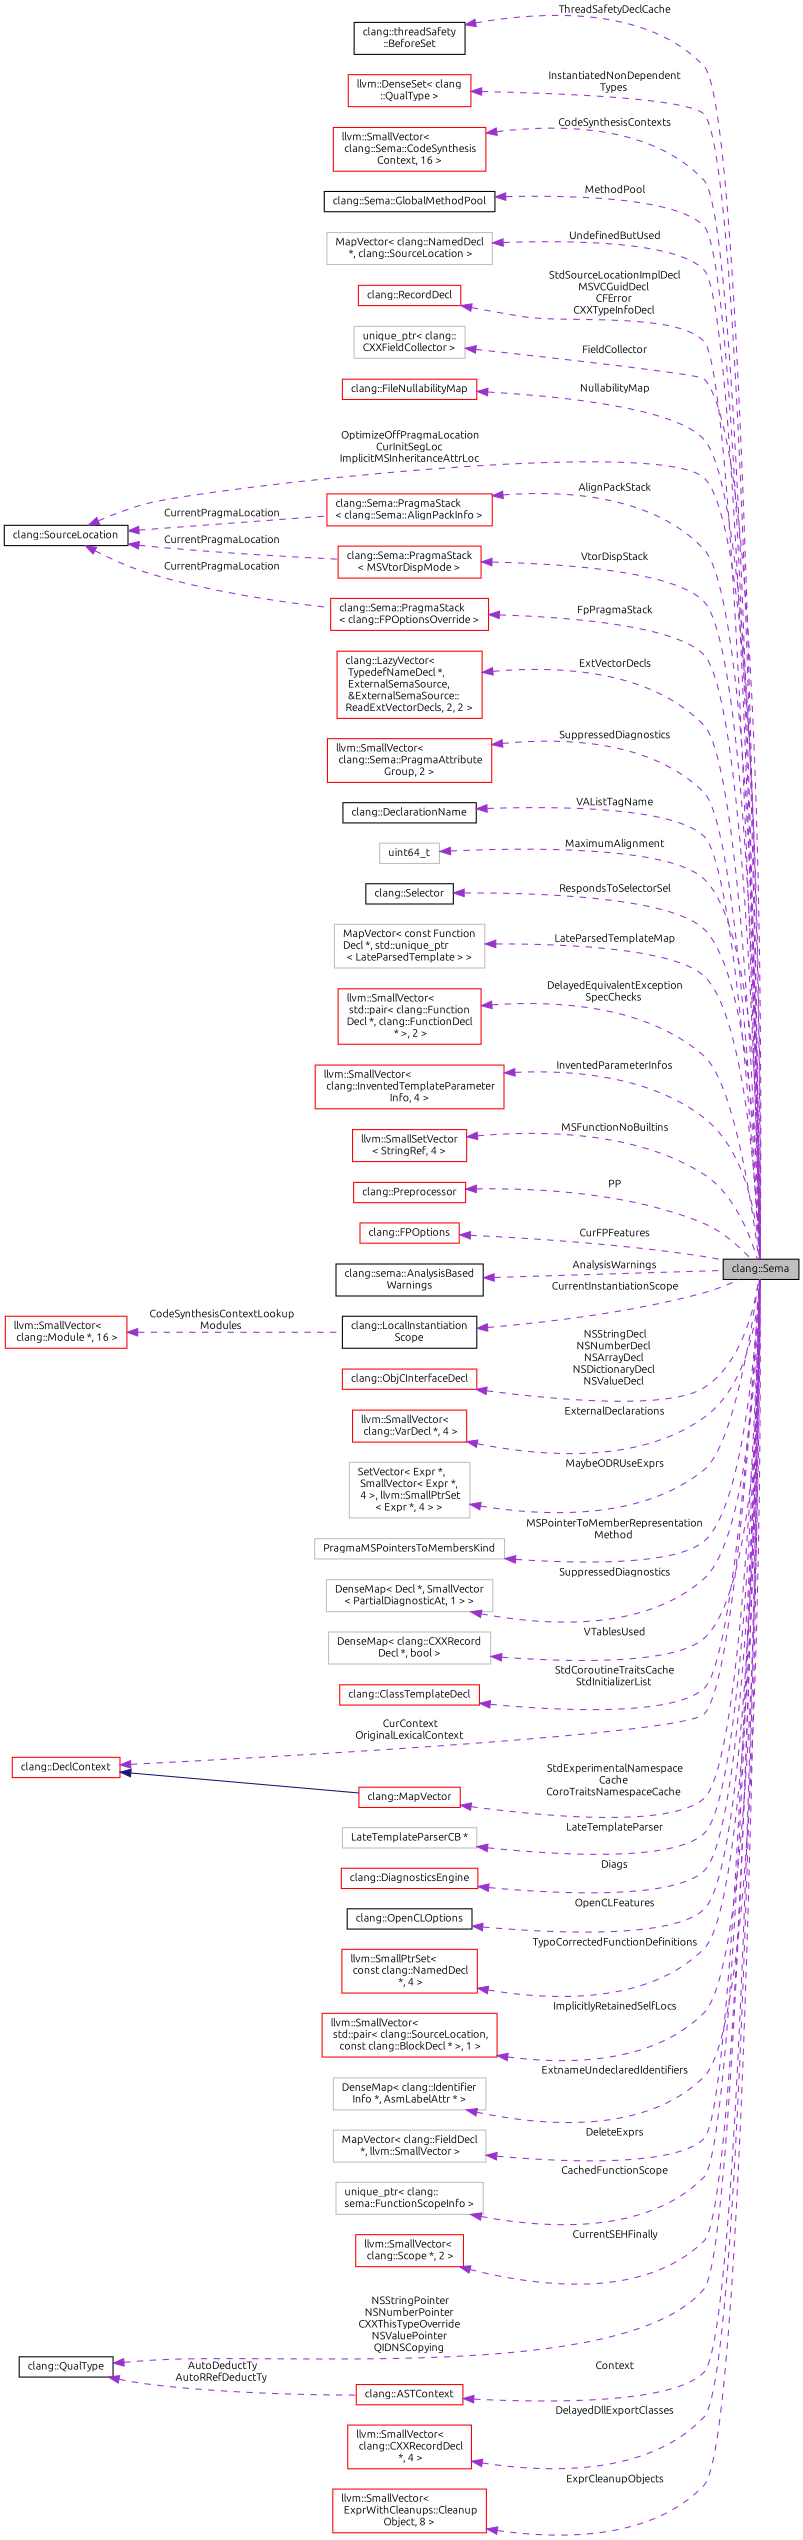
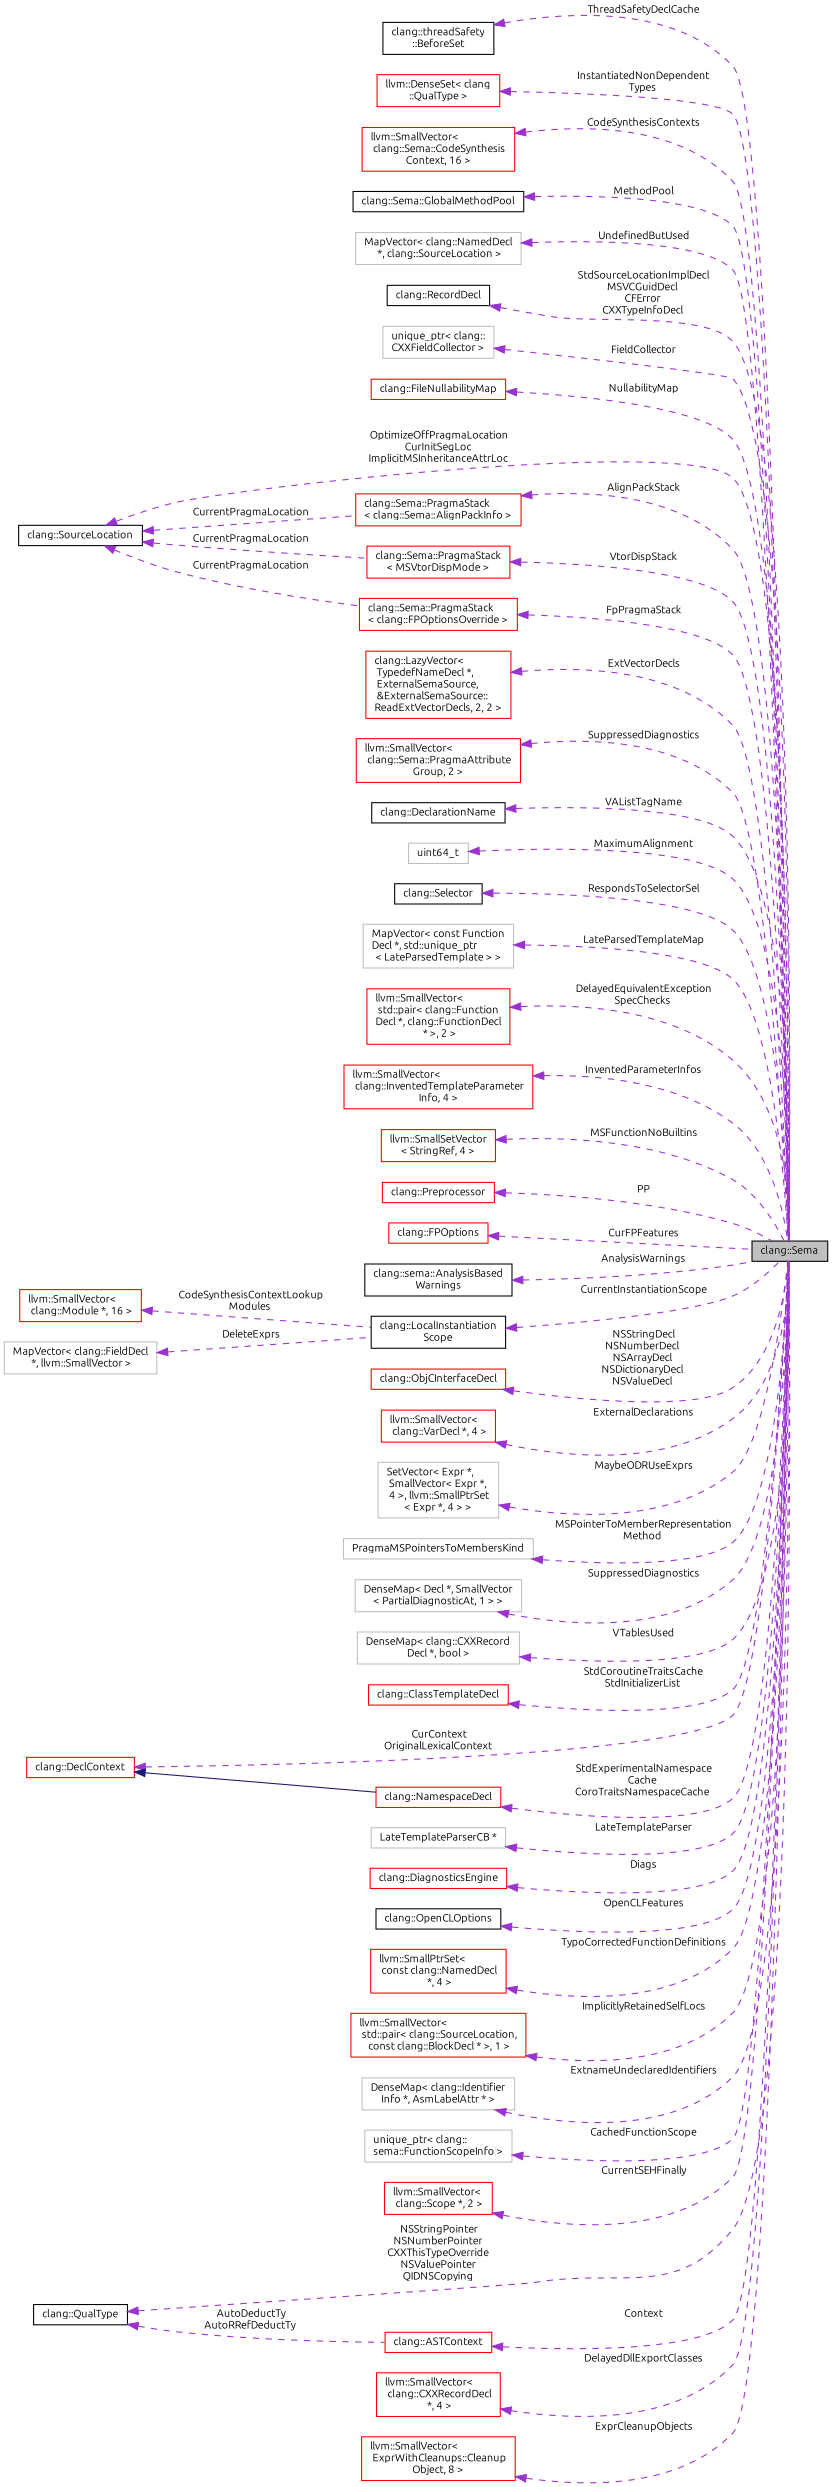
(410, 295) -> (438, 295)
(410, 1797) -> (438, 1797)
(739, 1816) -> (269, 1345)
